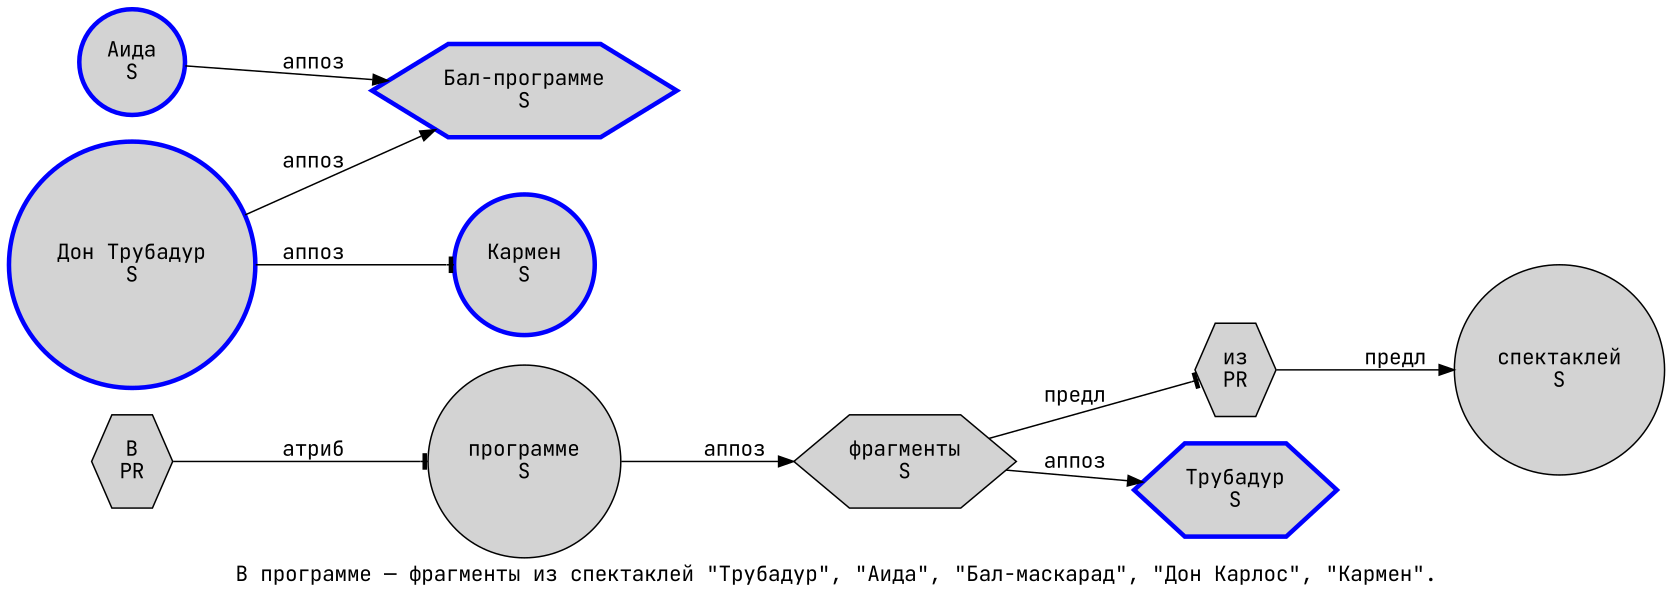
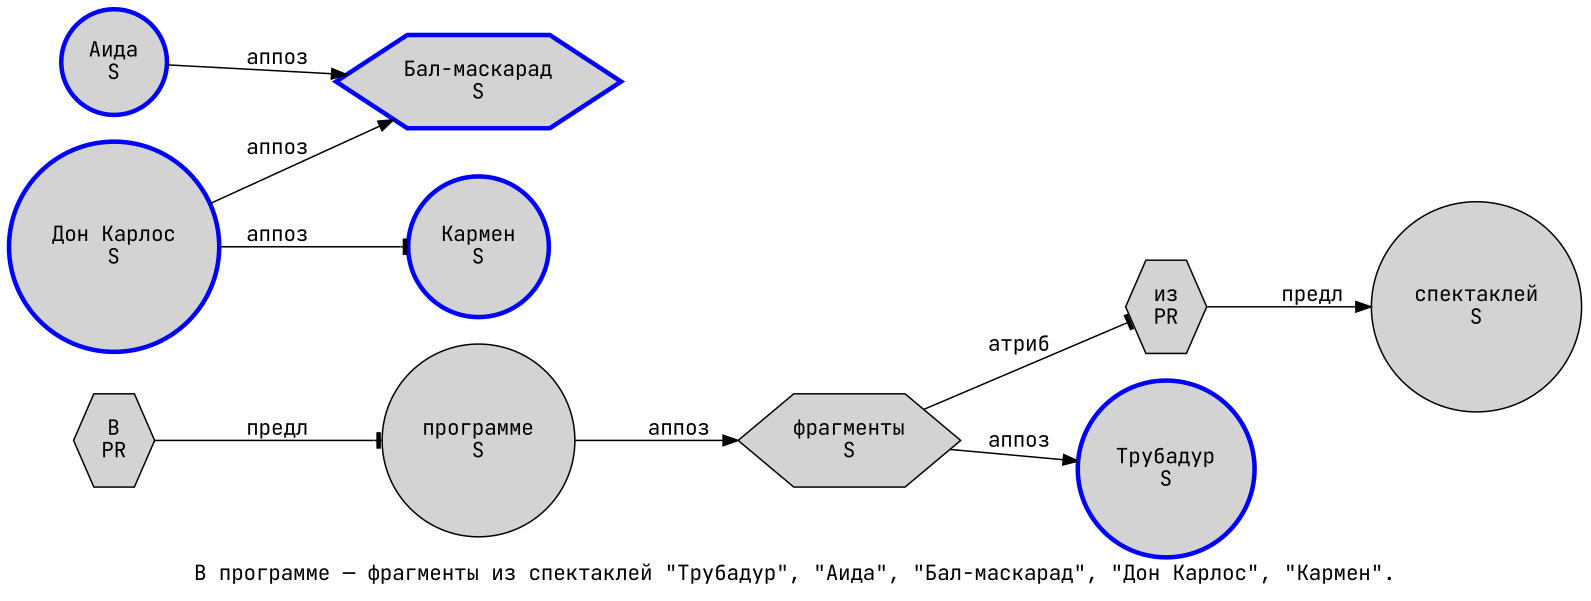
(524, 91) -> (479, 82)
(132, 265) -> (114, 247)
(1075, 396) -> (1020, 345)
(314, 450) -> (278, 429)
(1236, 490) -> (1166, 469)
